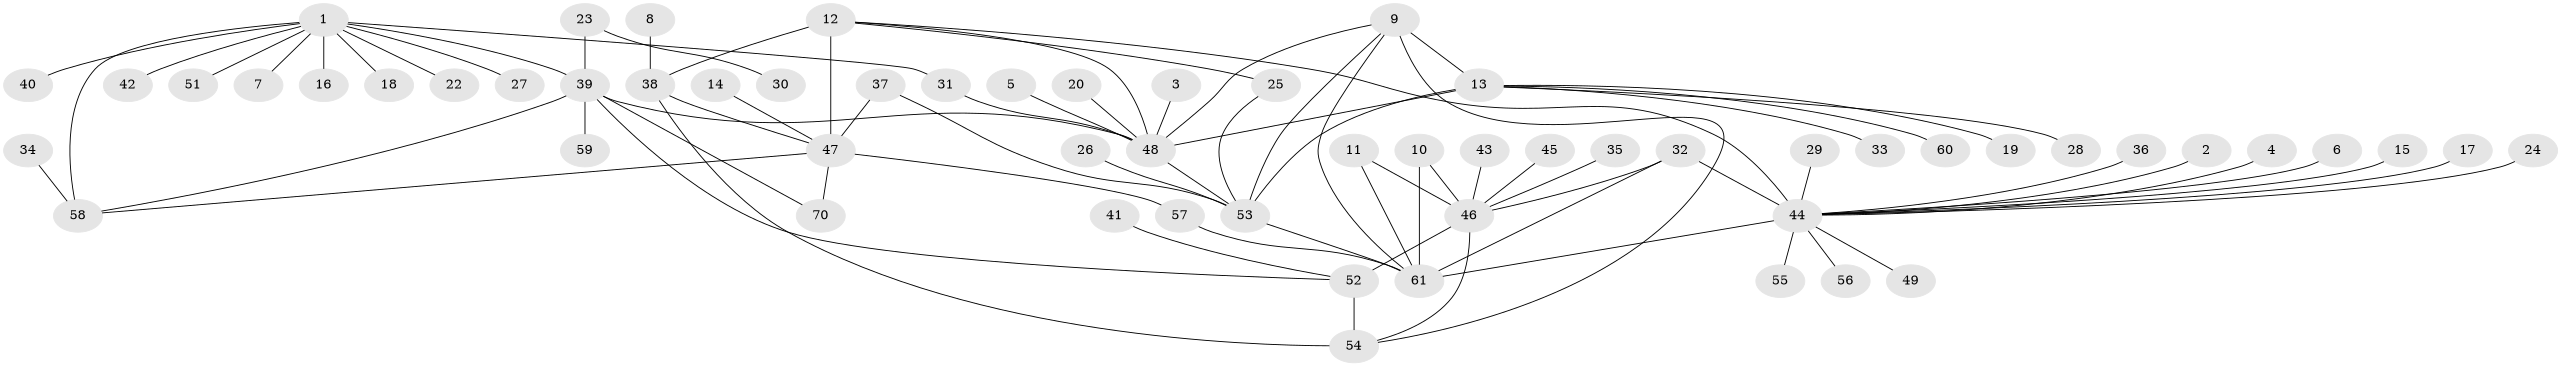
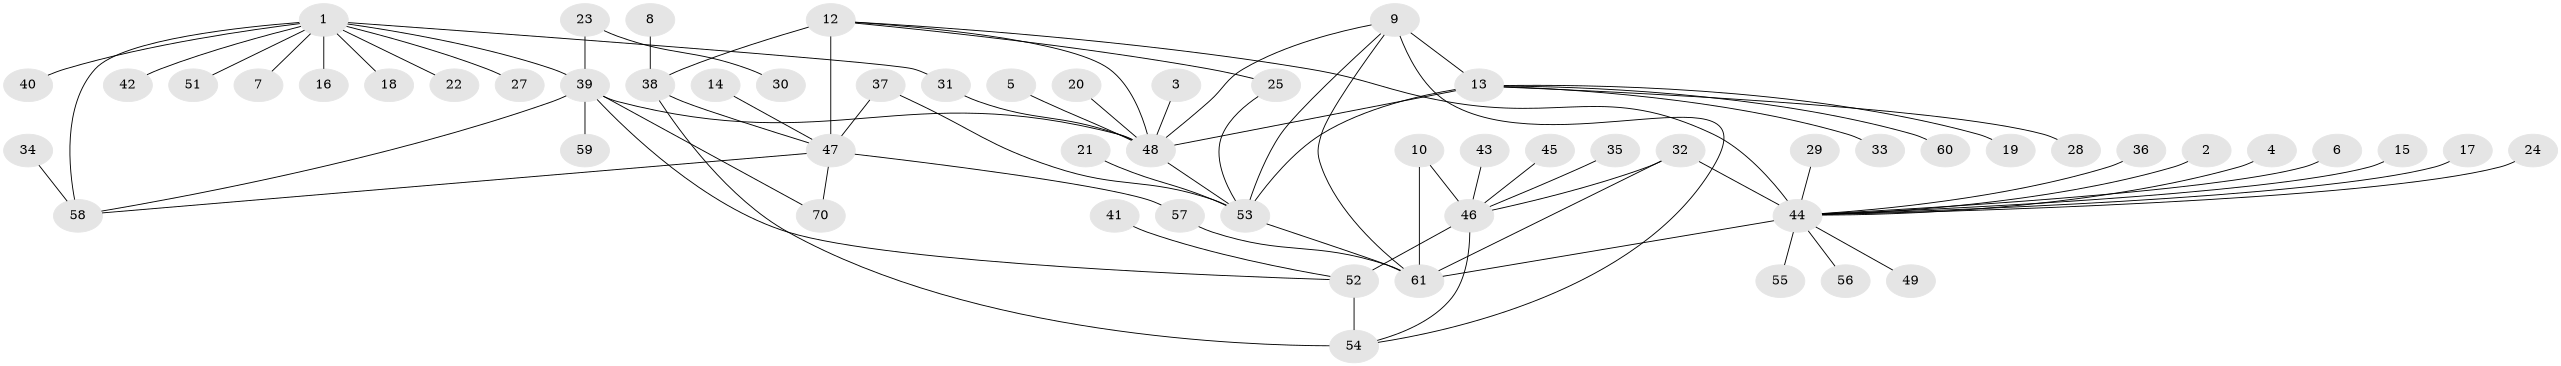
(1086, 151) -> (1086, 151)
(1354, 151) -> none
